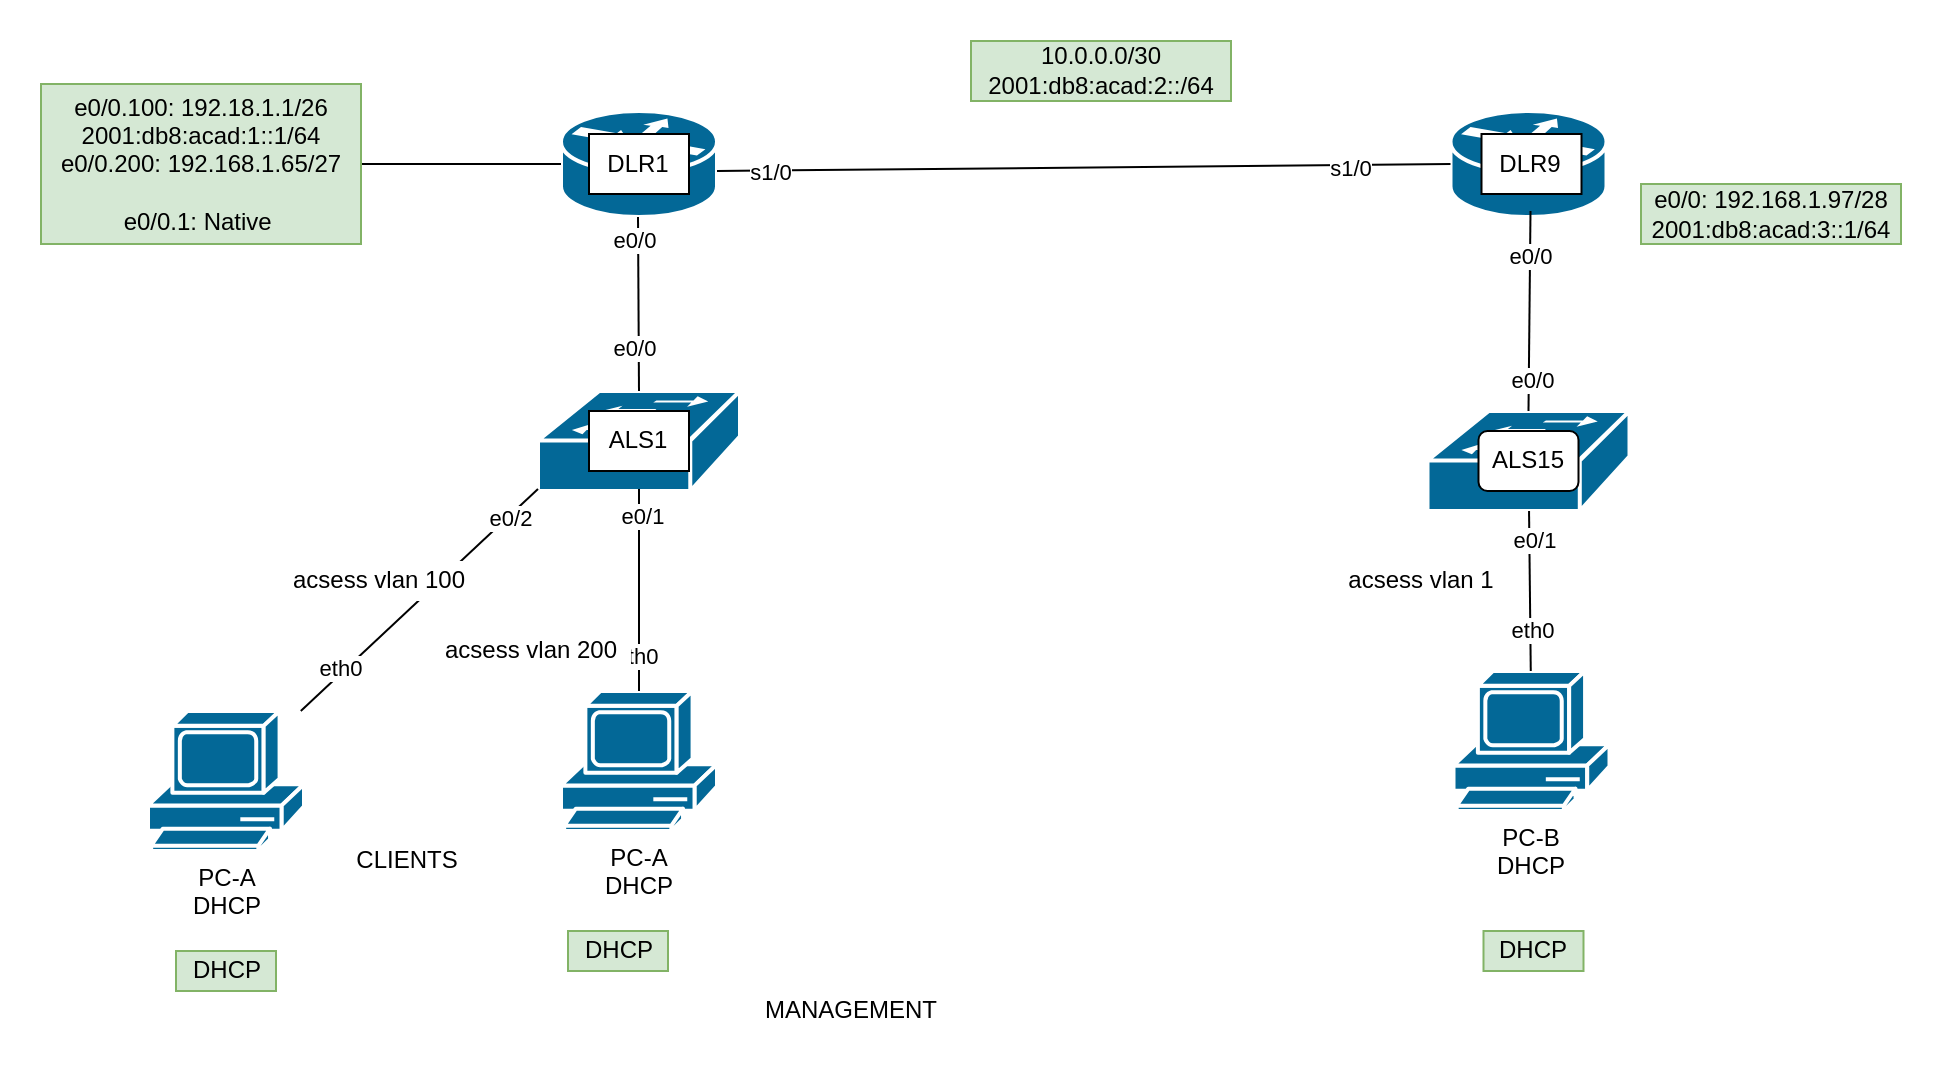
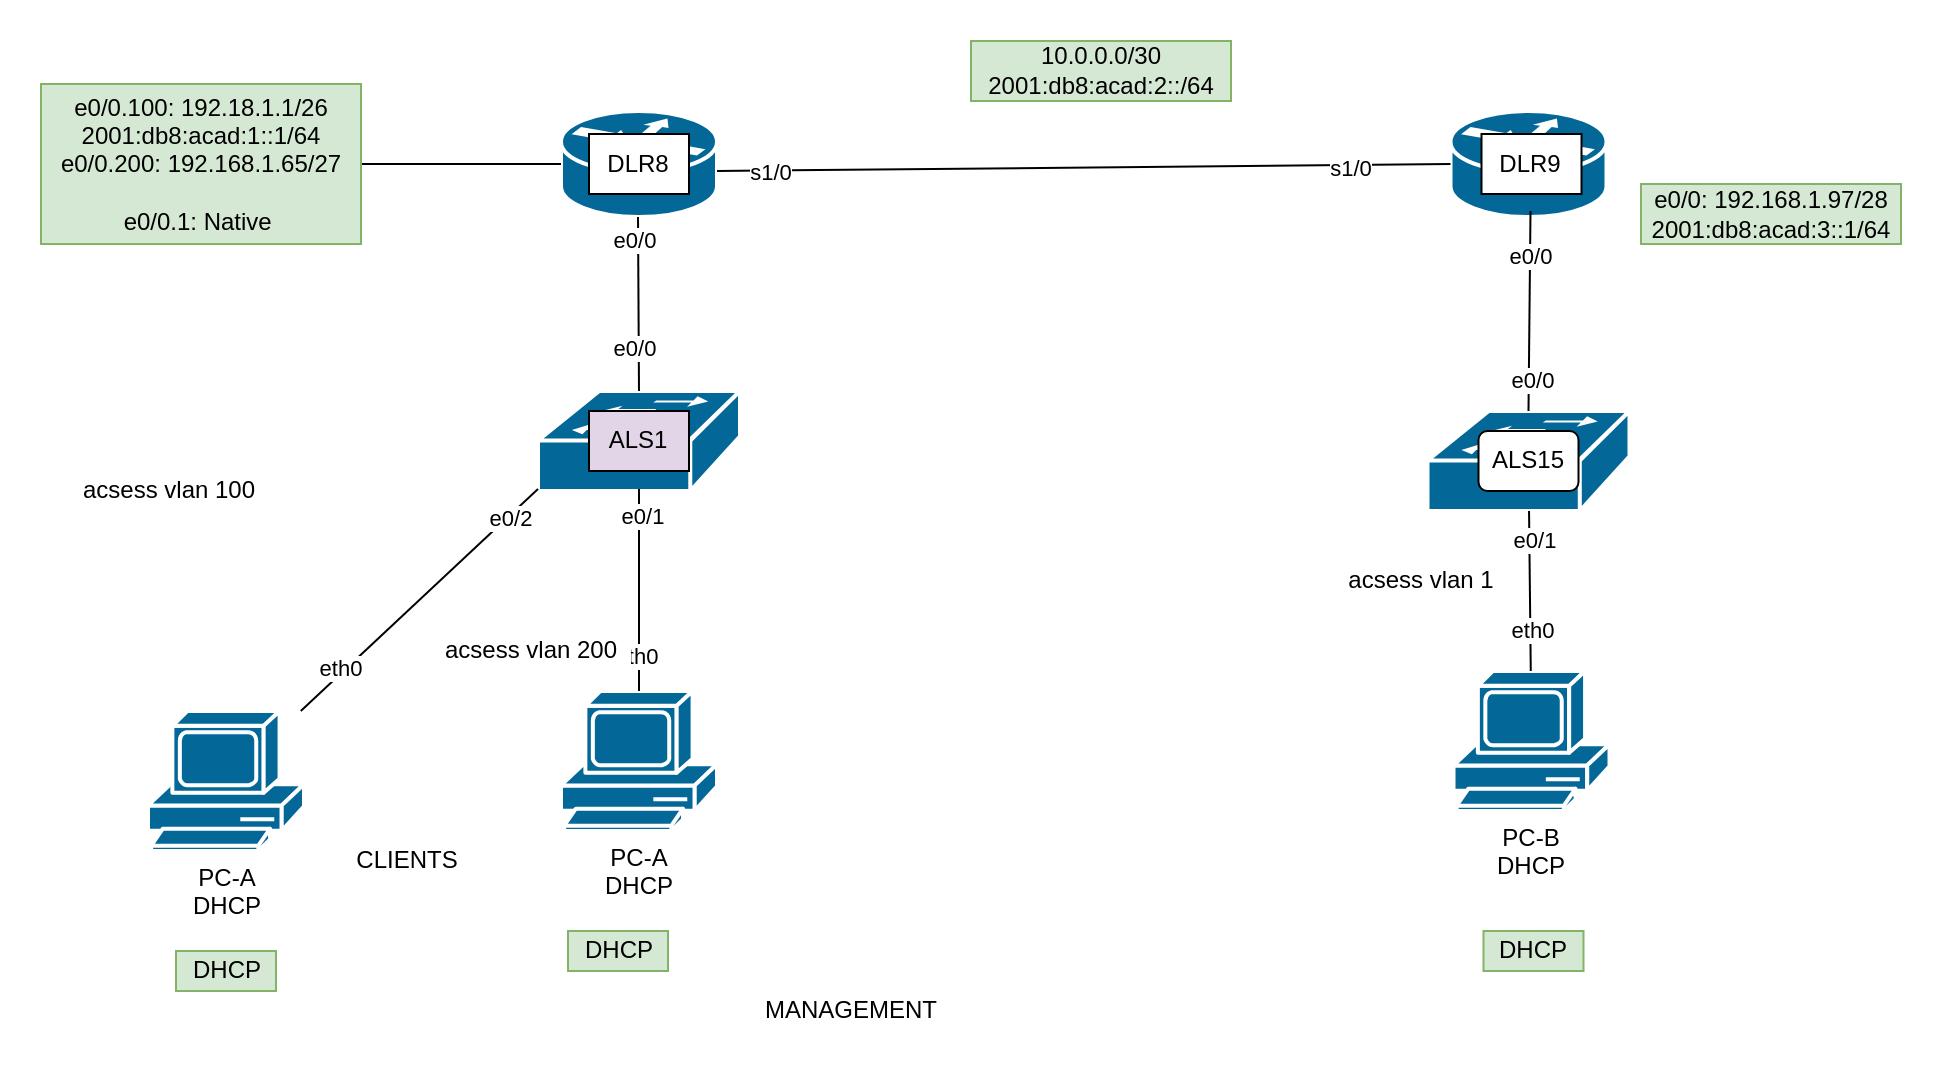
(639, 165) -> (639, 165)
(639, 441) -> (639, 441)
(378, 581) -> (168, 491)
